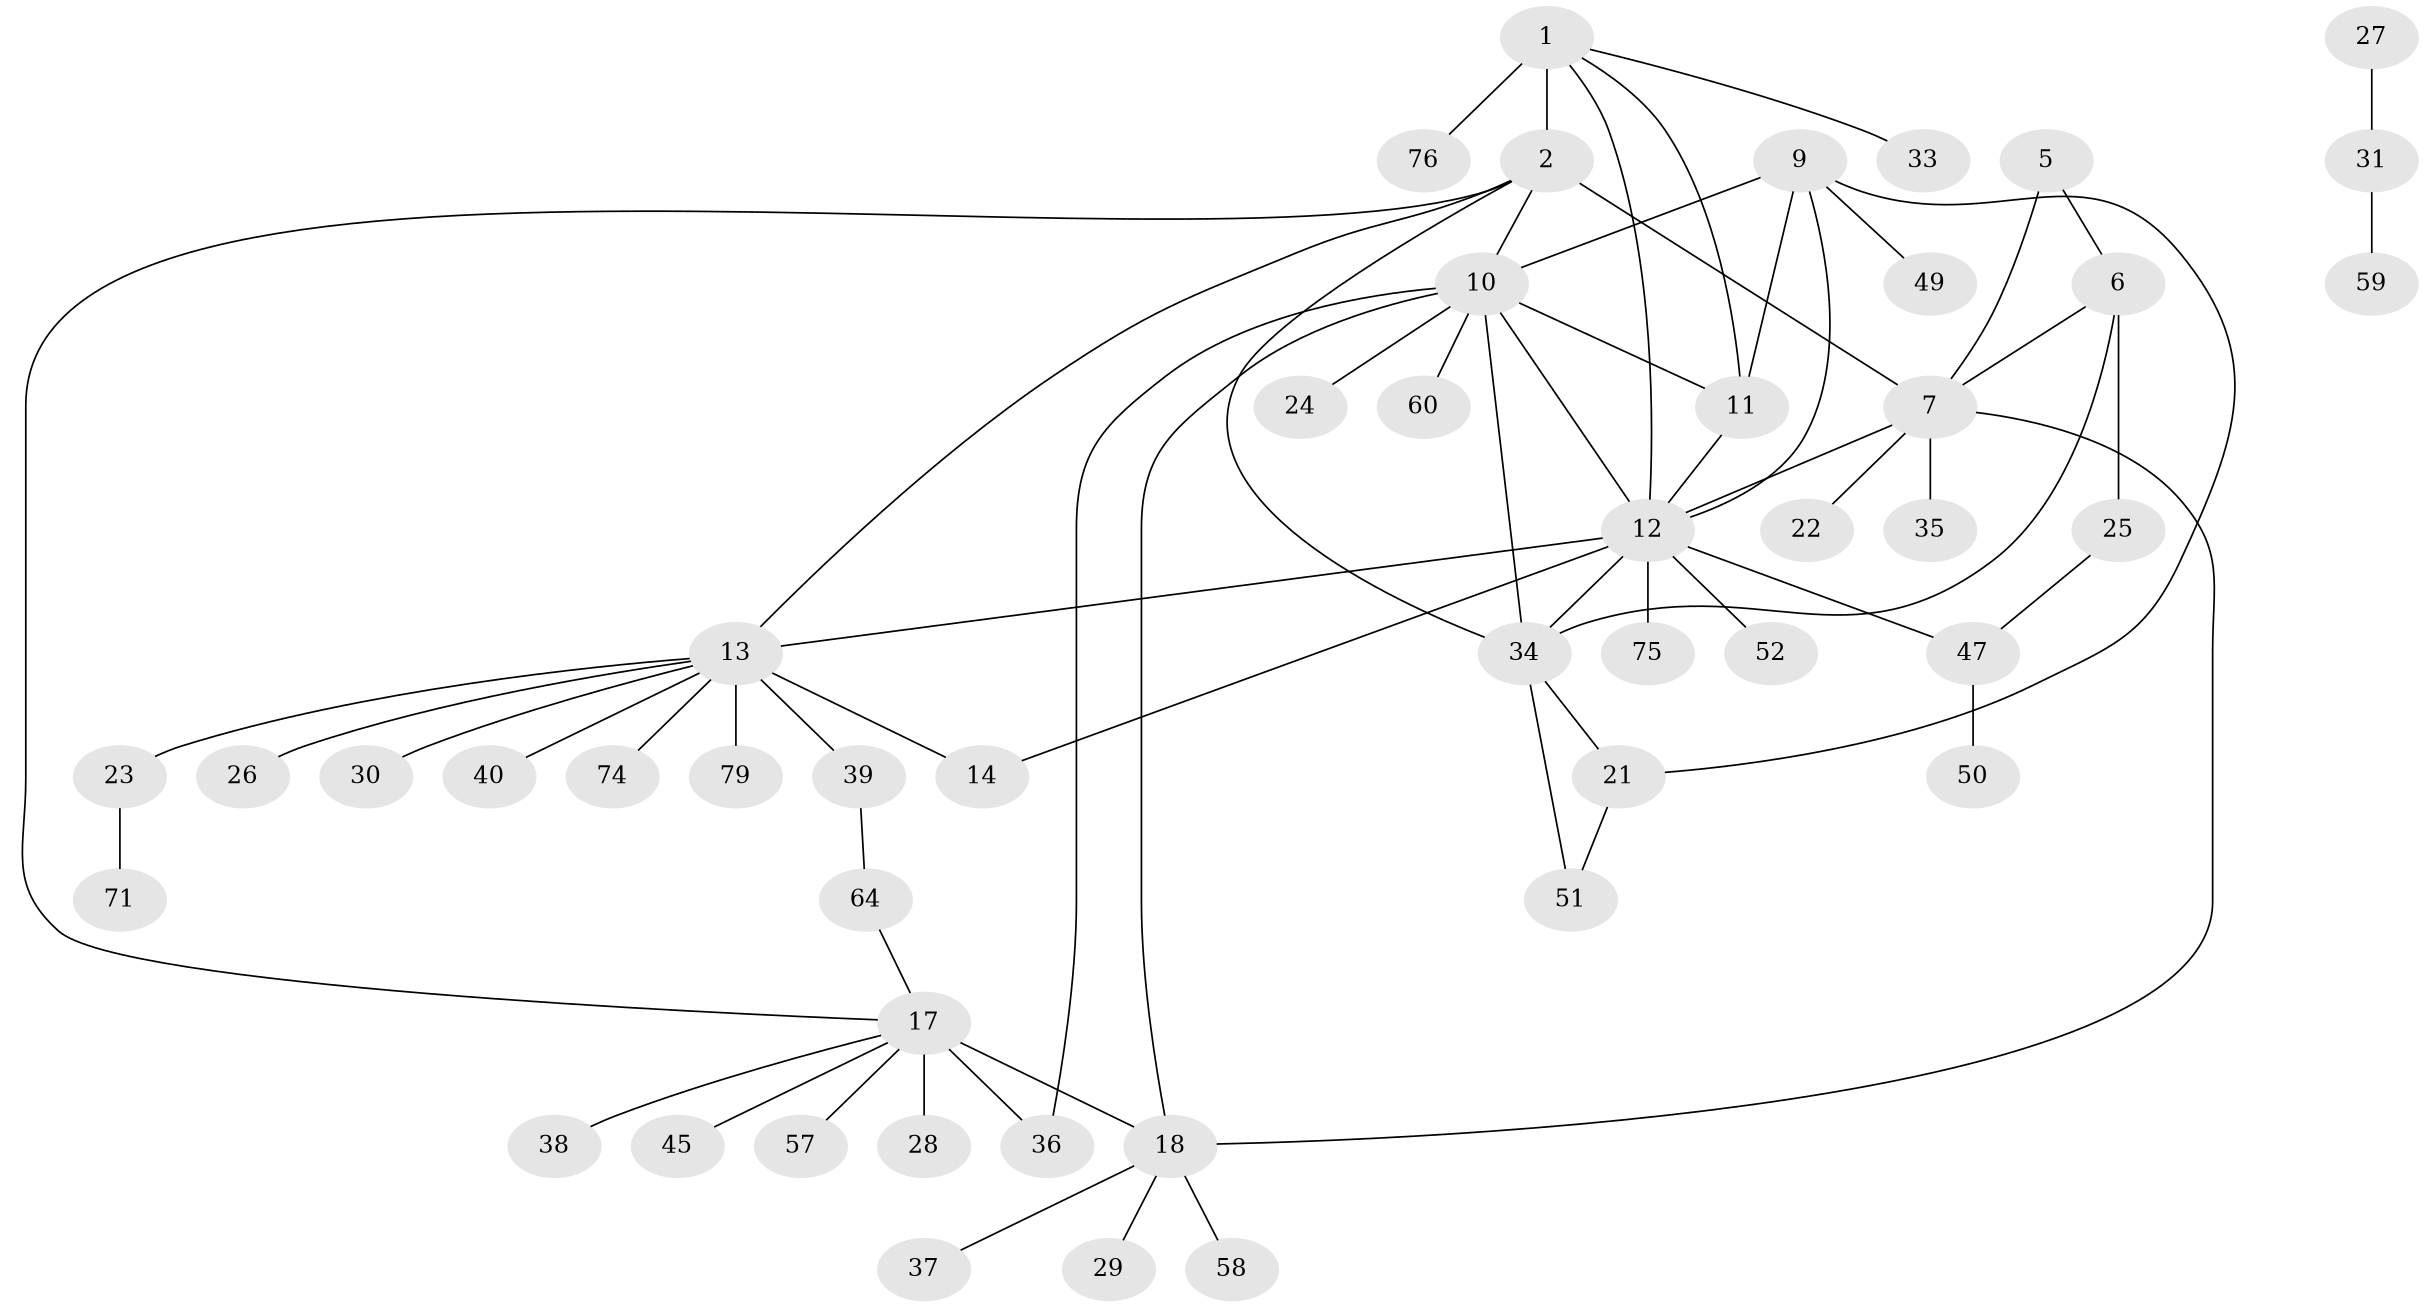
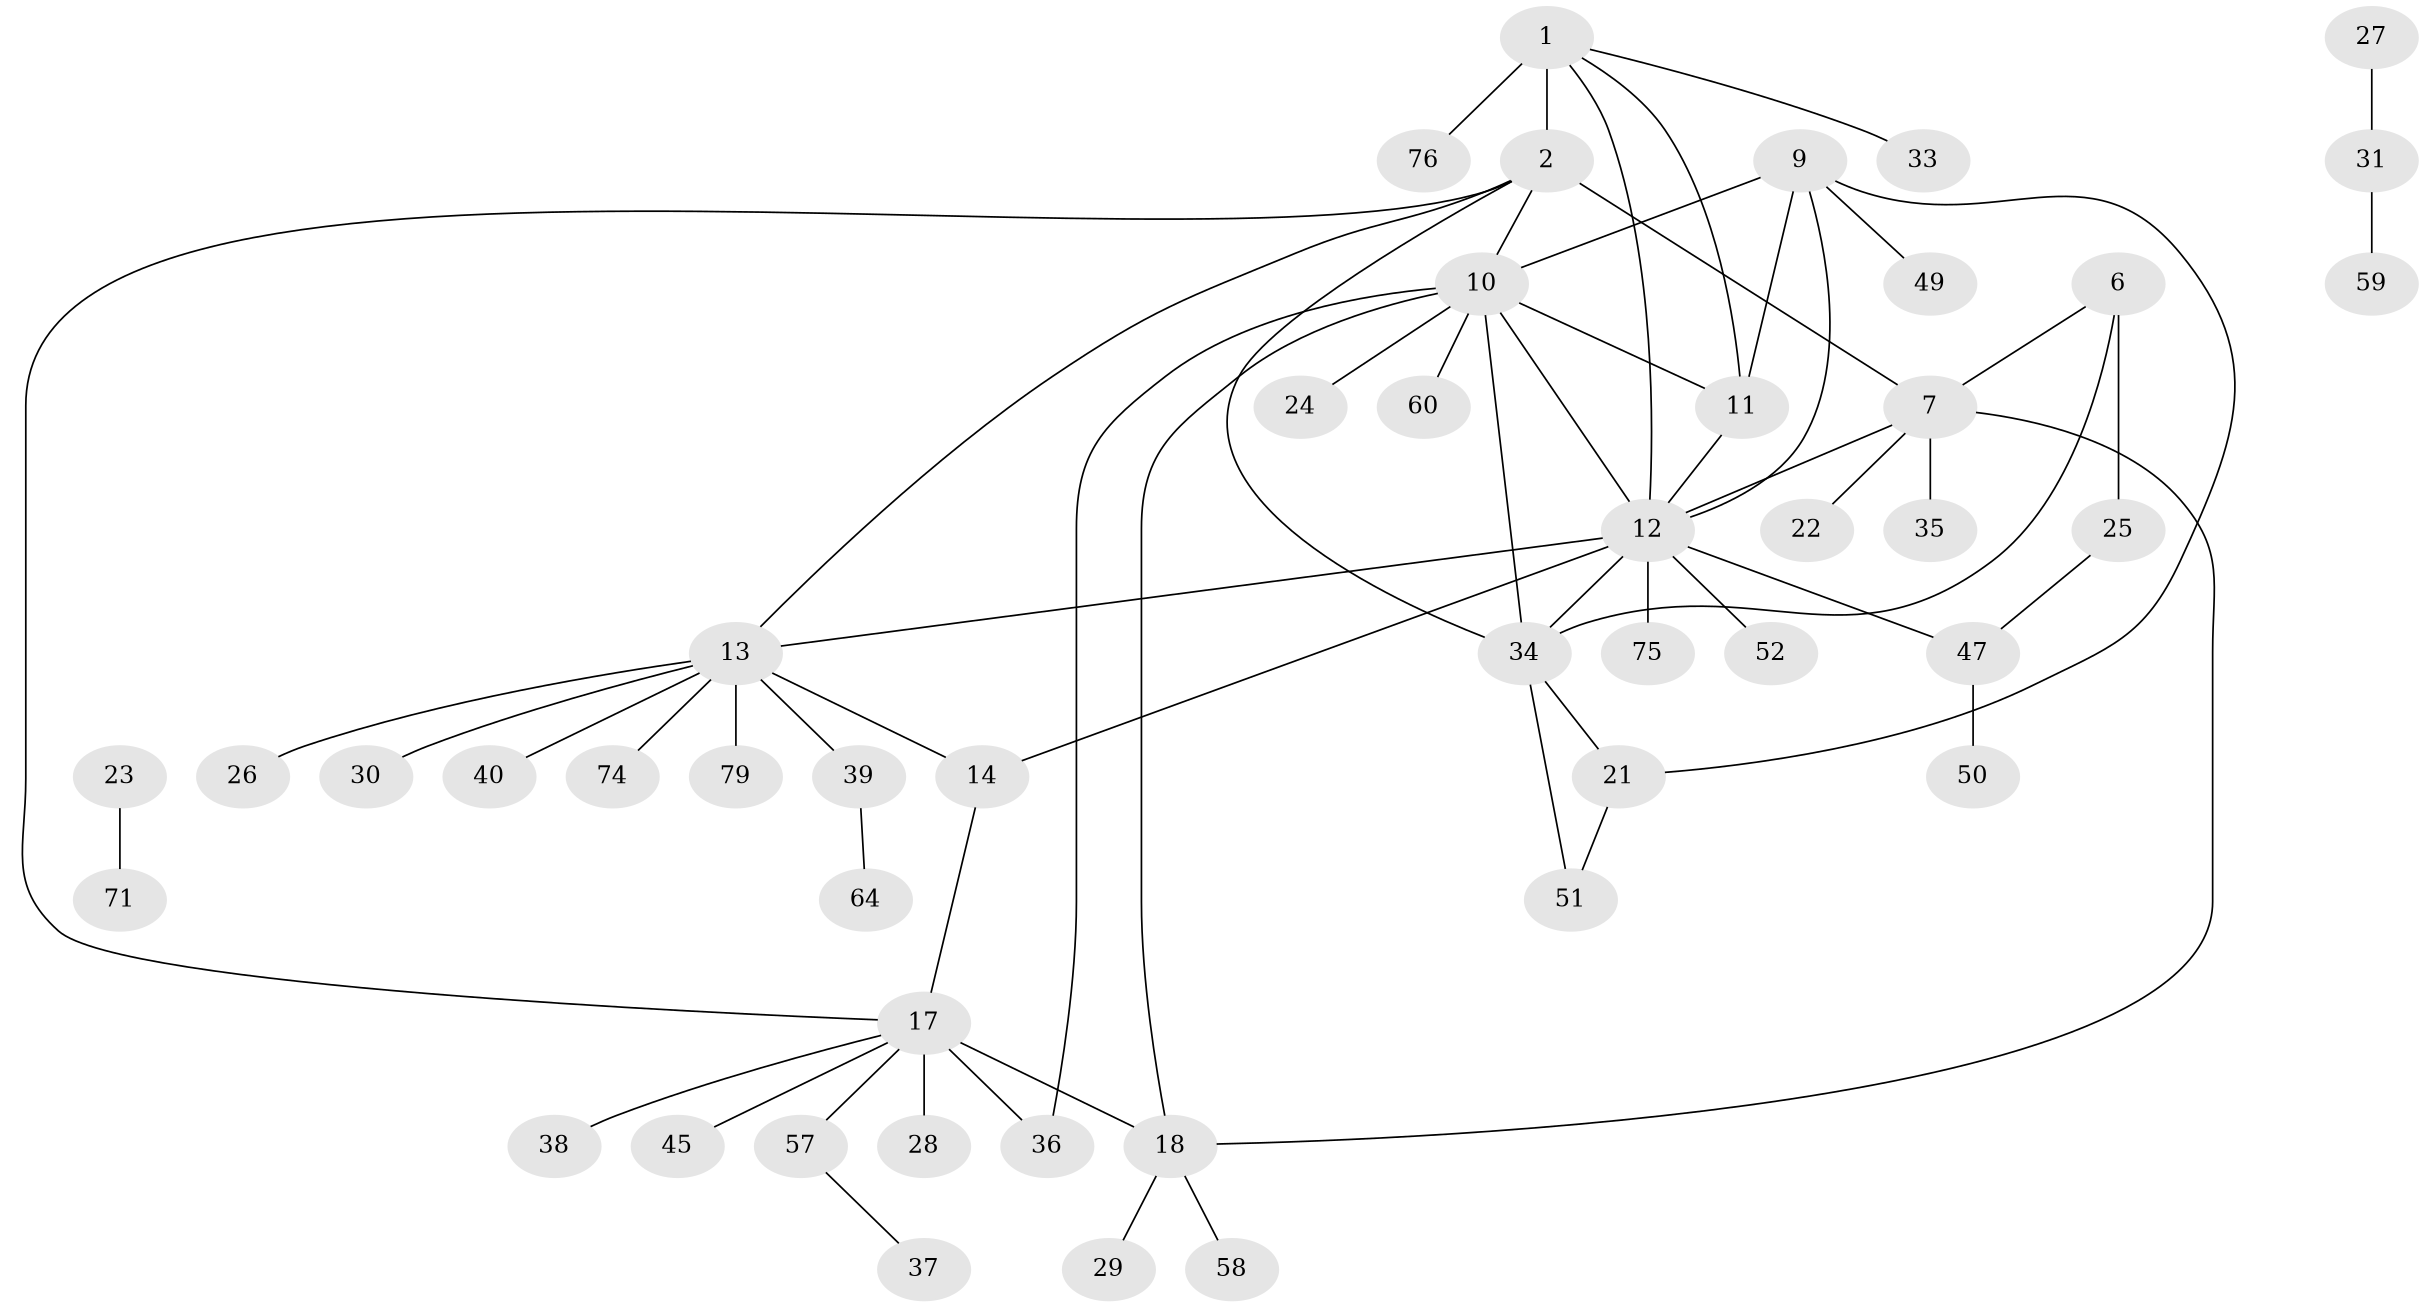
(2047, 161) -> none
(419, 692) -> none
(895, 961) -> (953, 900)
(1047, 1208) -> (862, 1208)
